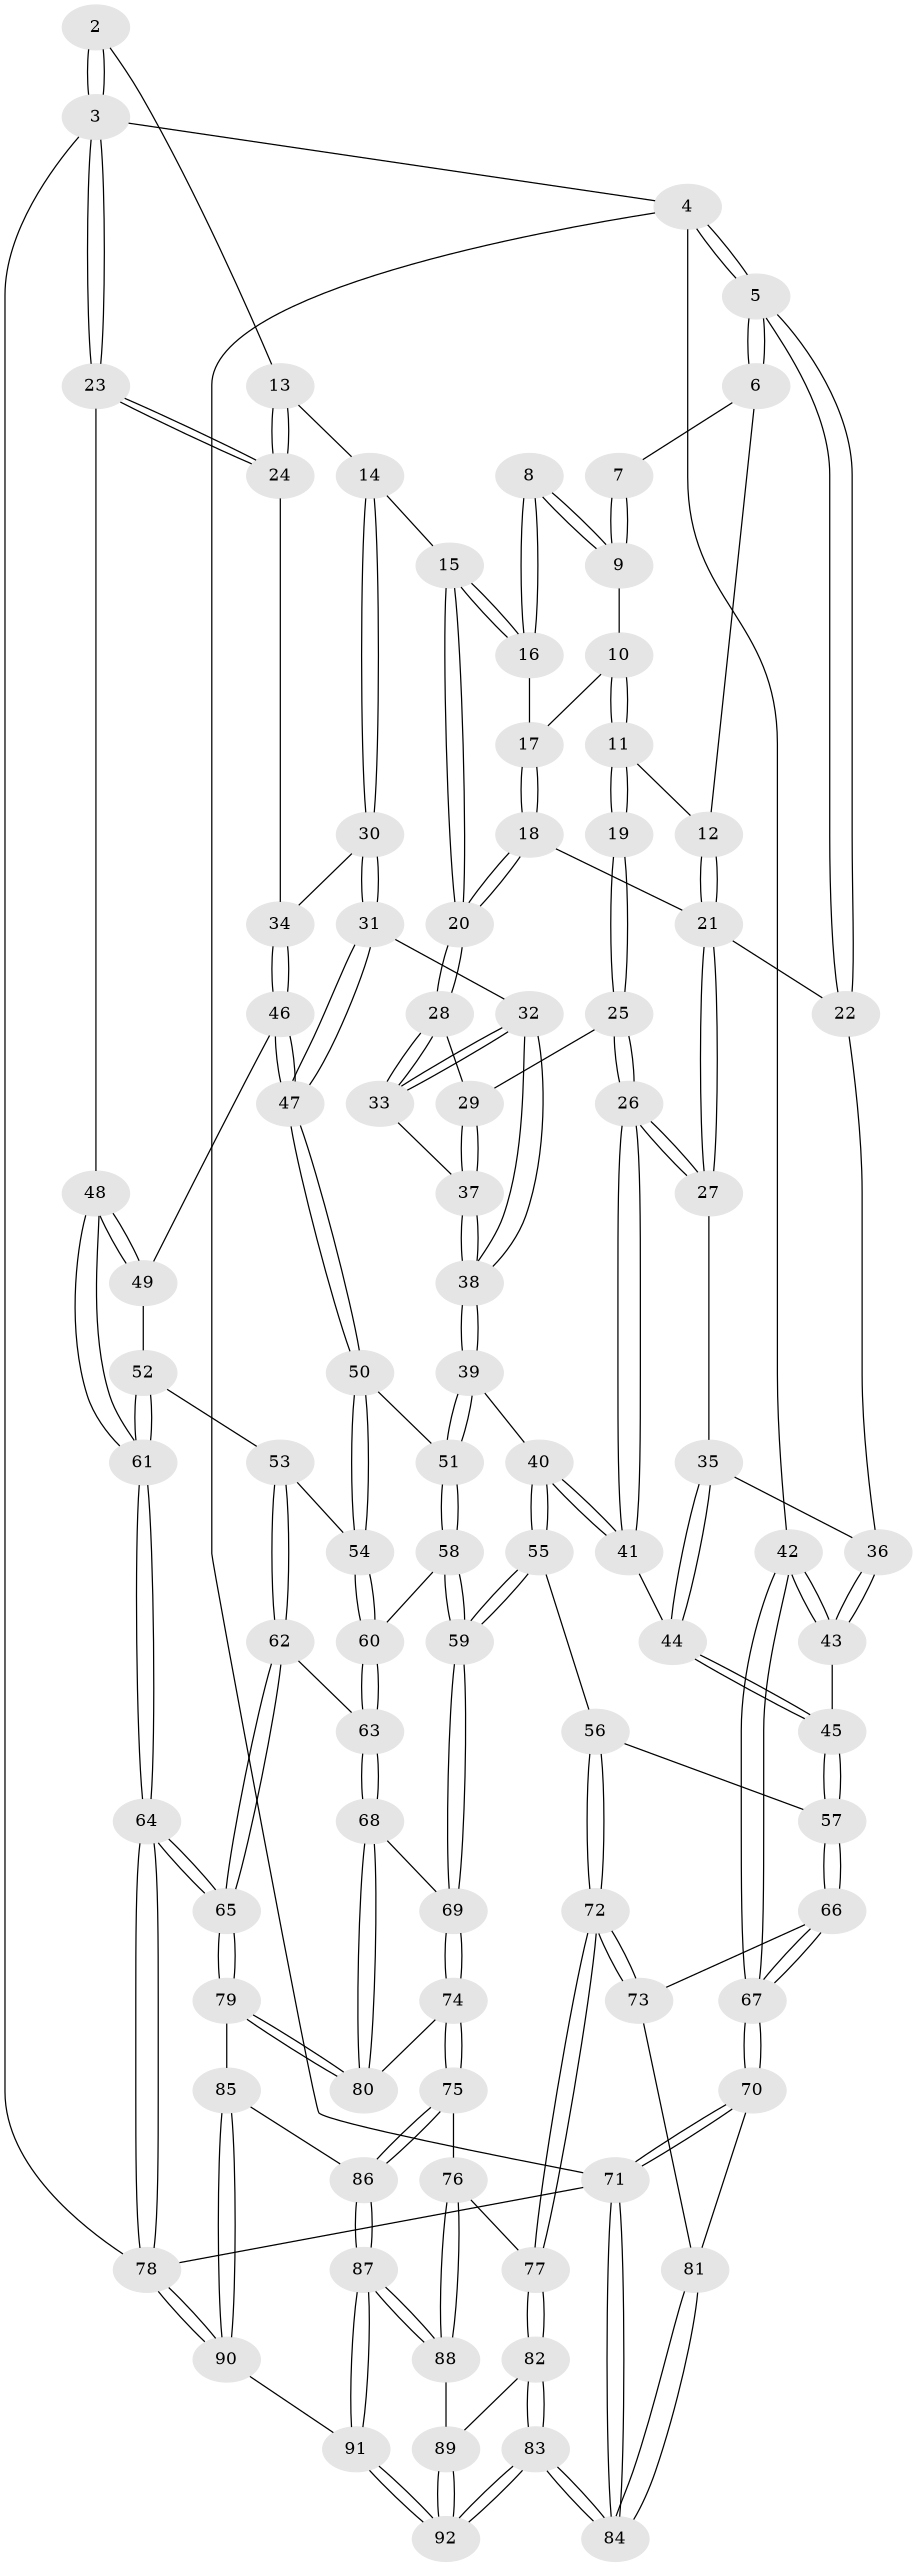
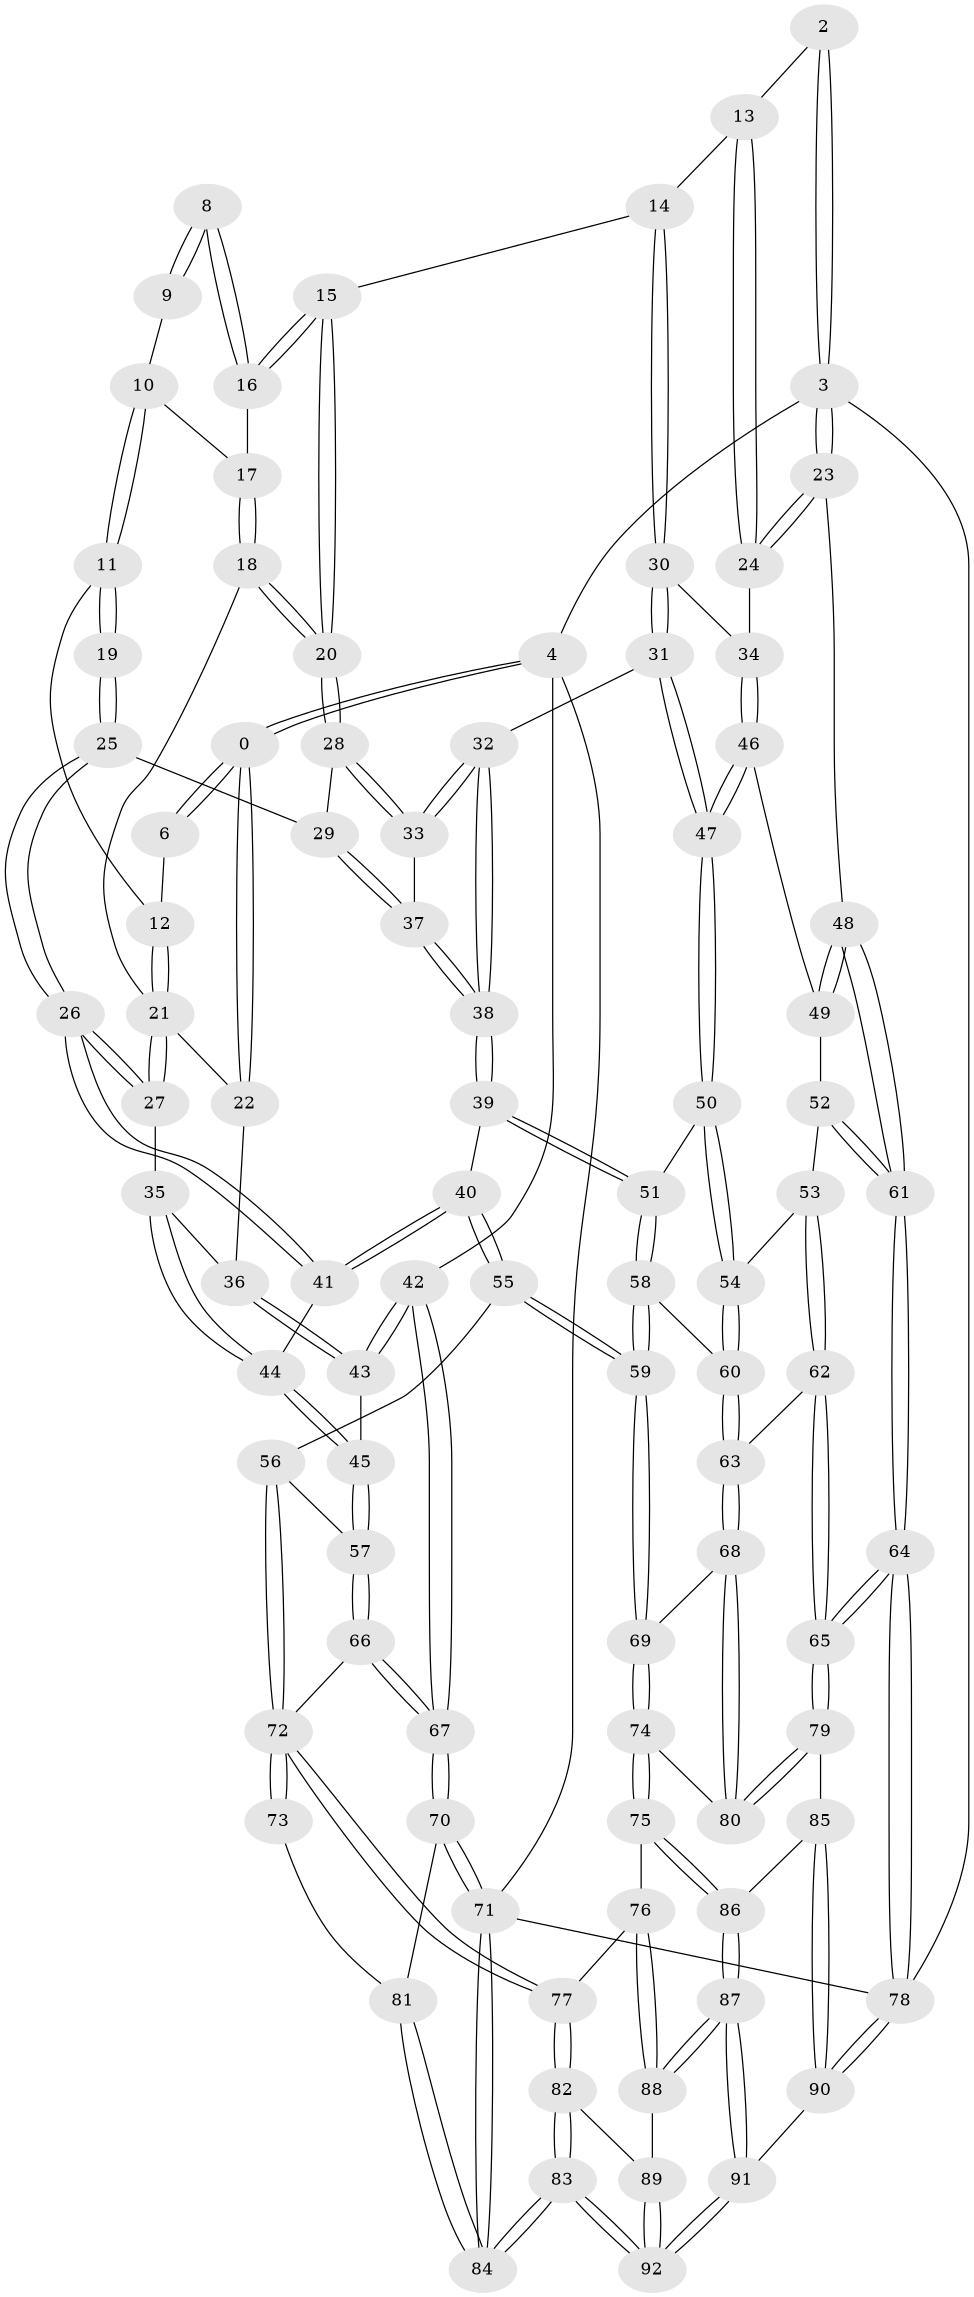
(756, 297) -> (245, 745)
(619, 476) -> none
(736, 1956) -> (320, 1687)
